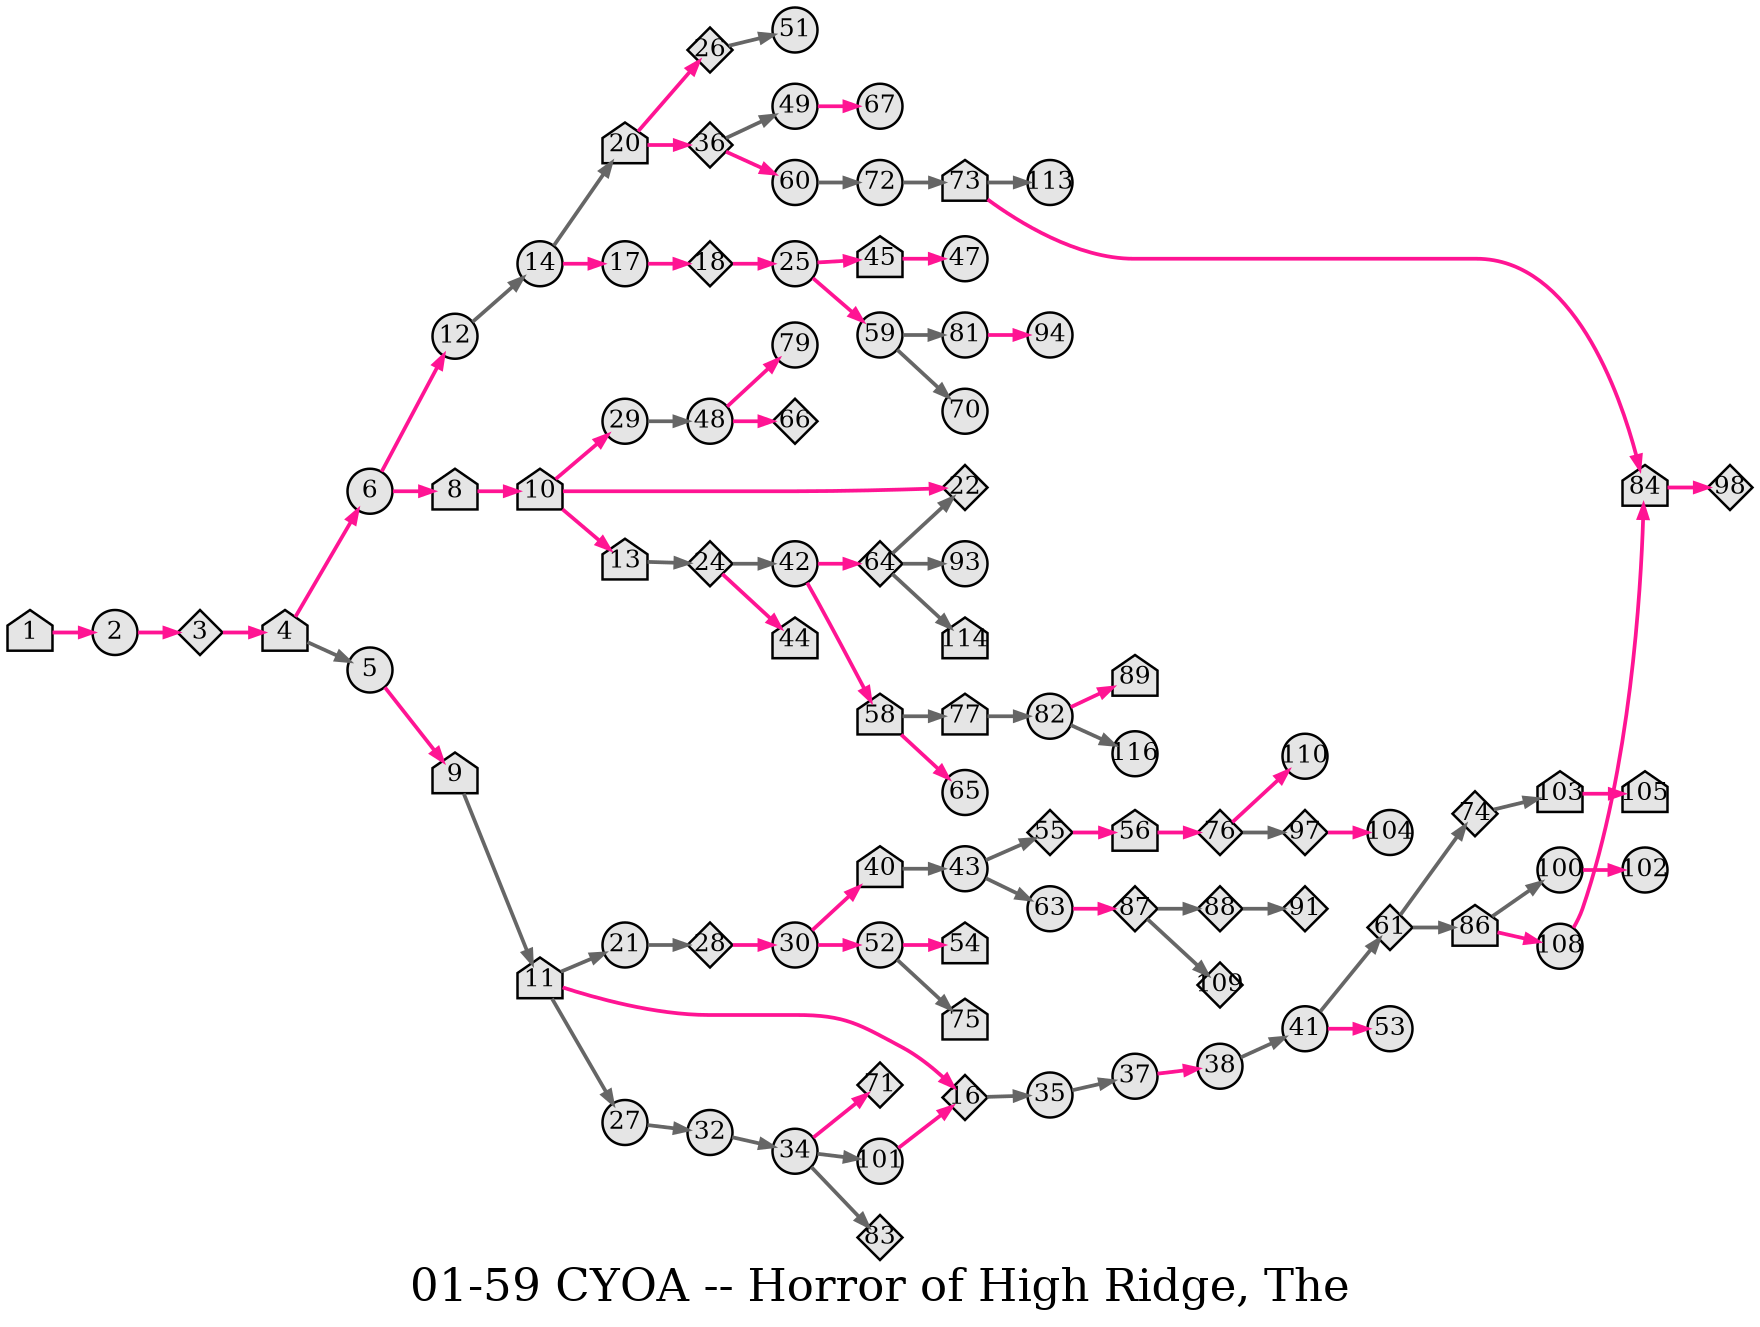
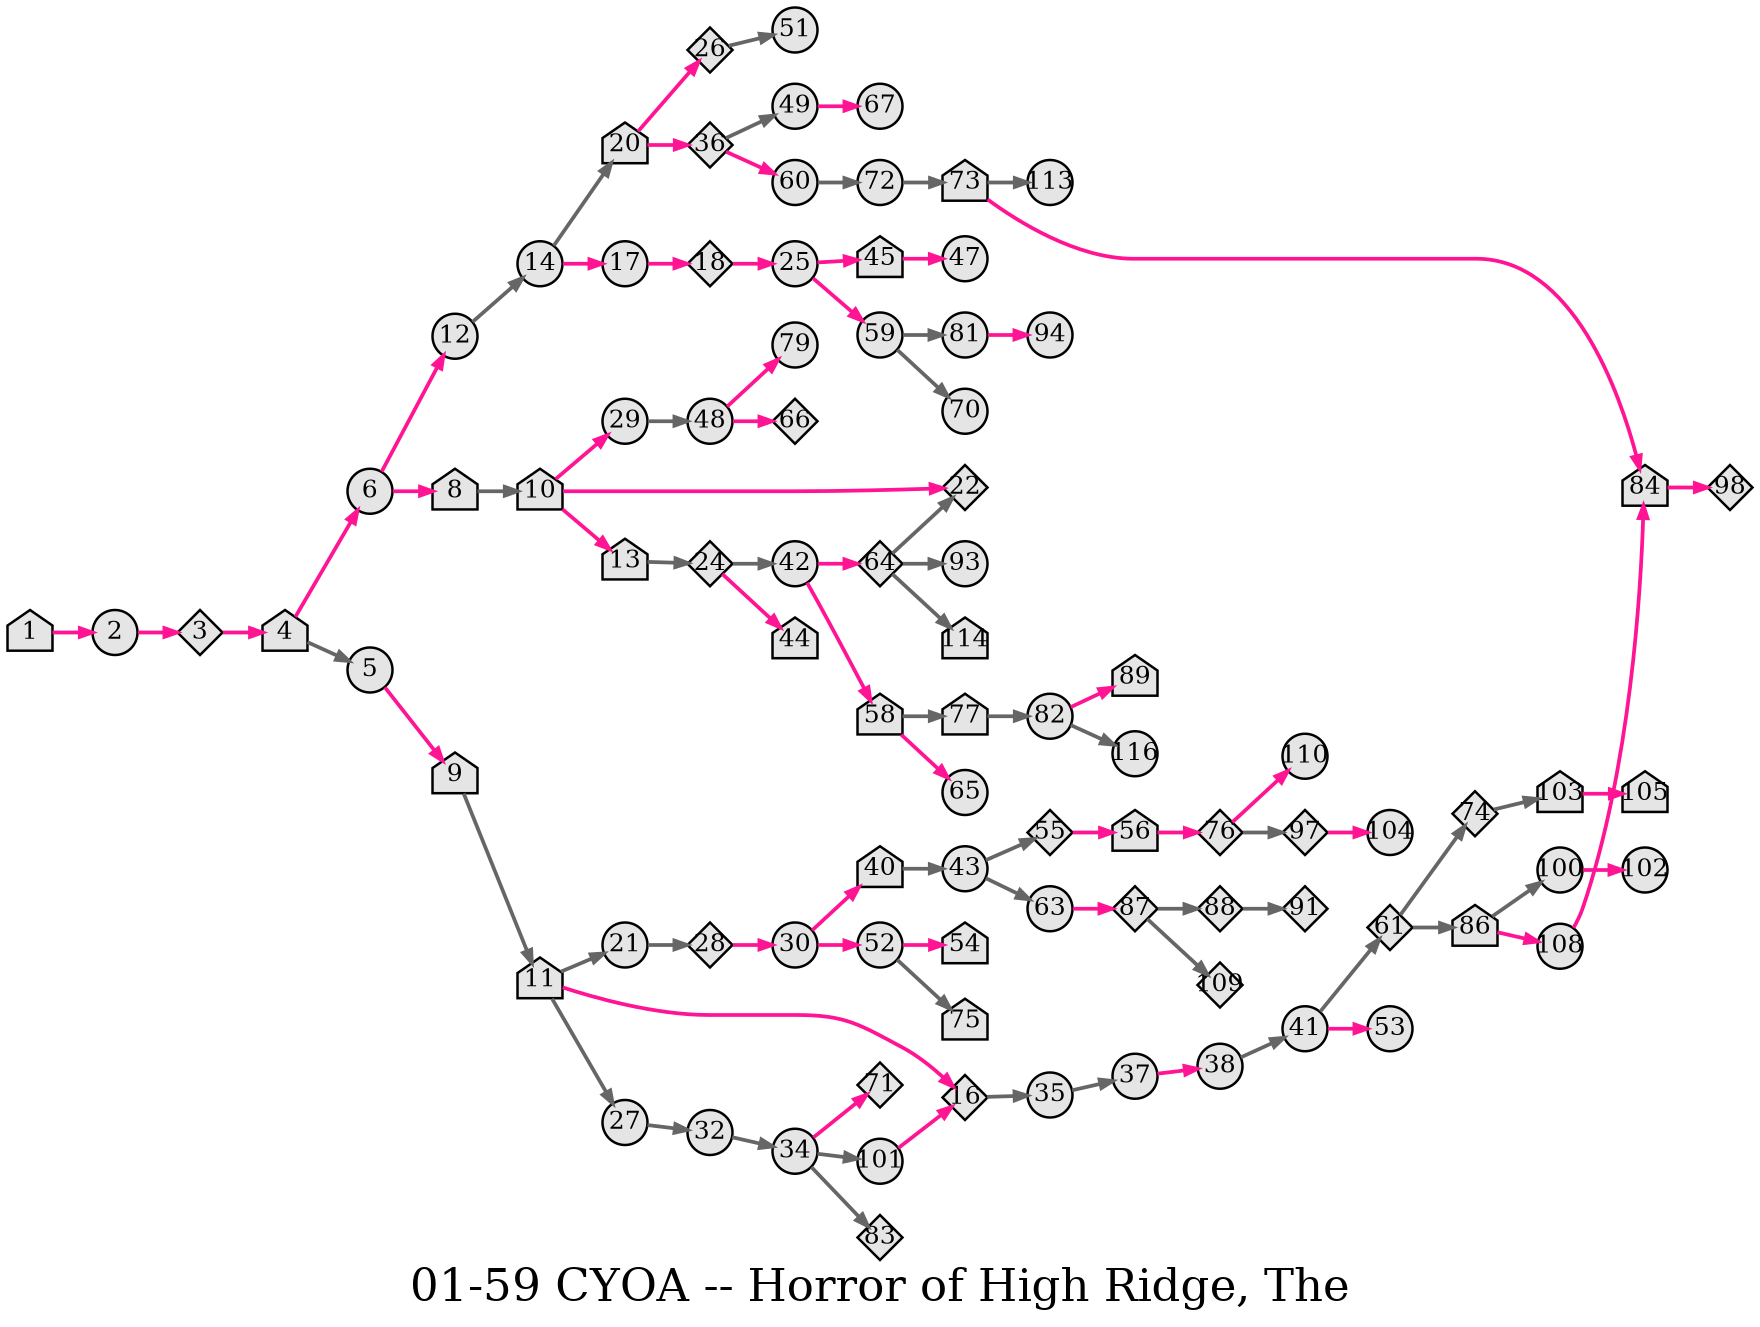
(491, 491) -> (491, 491)
